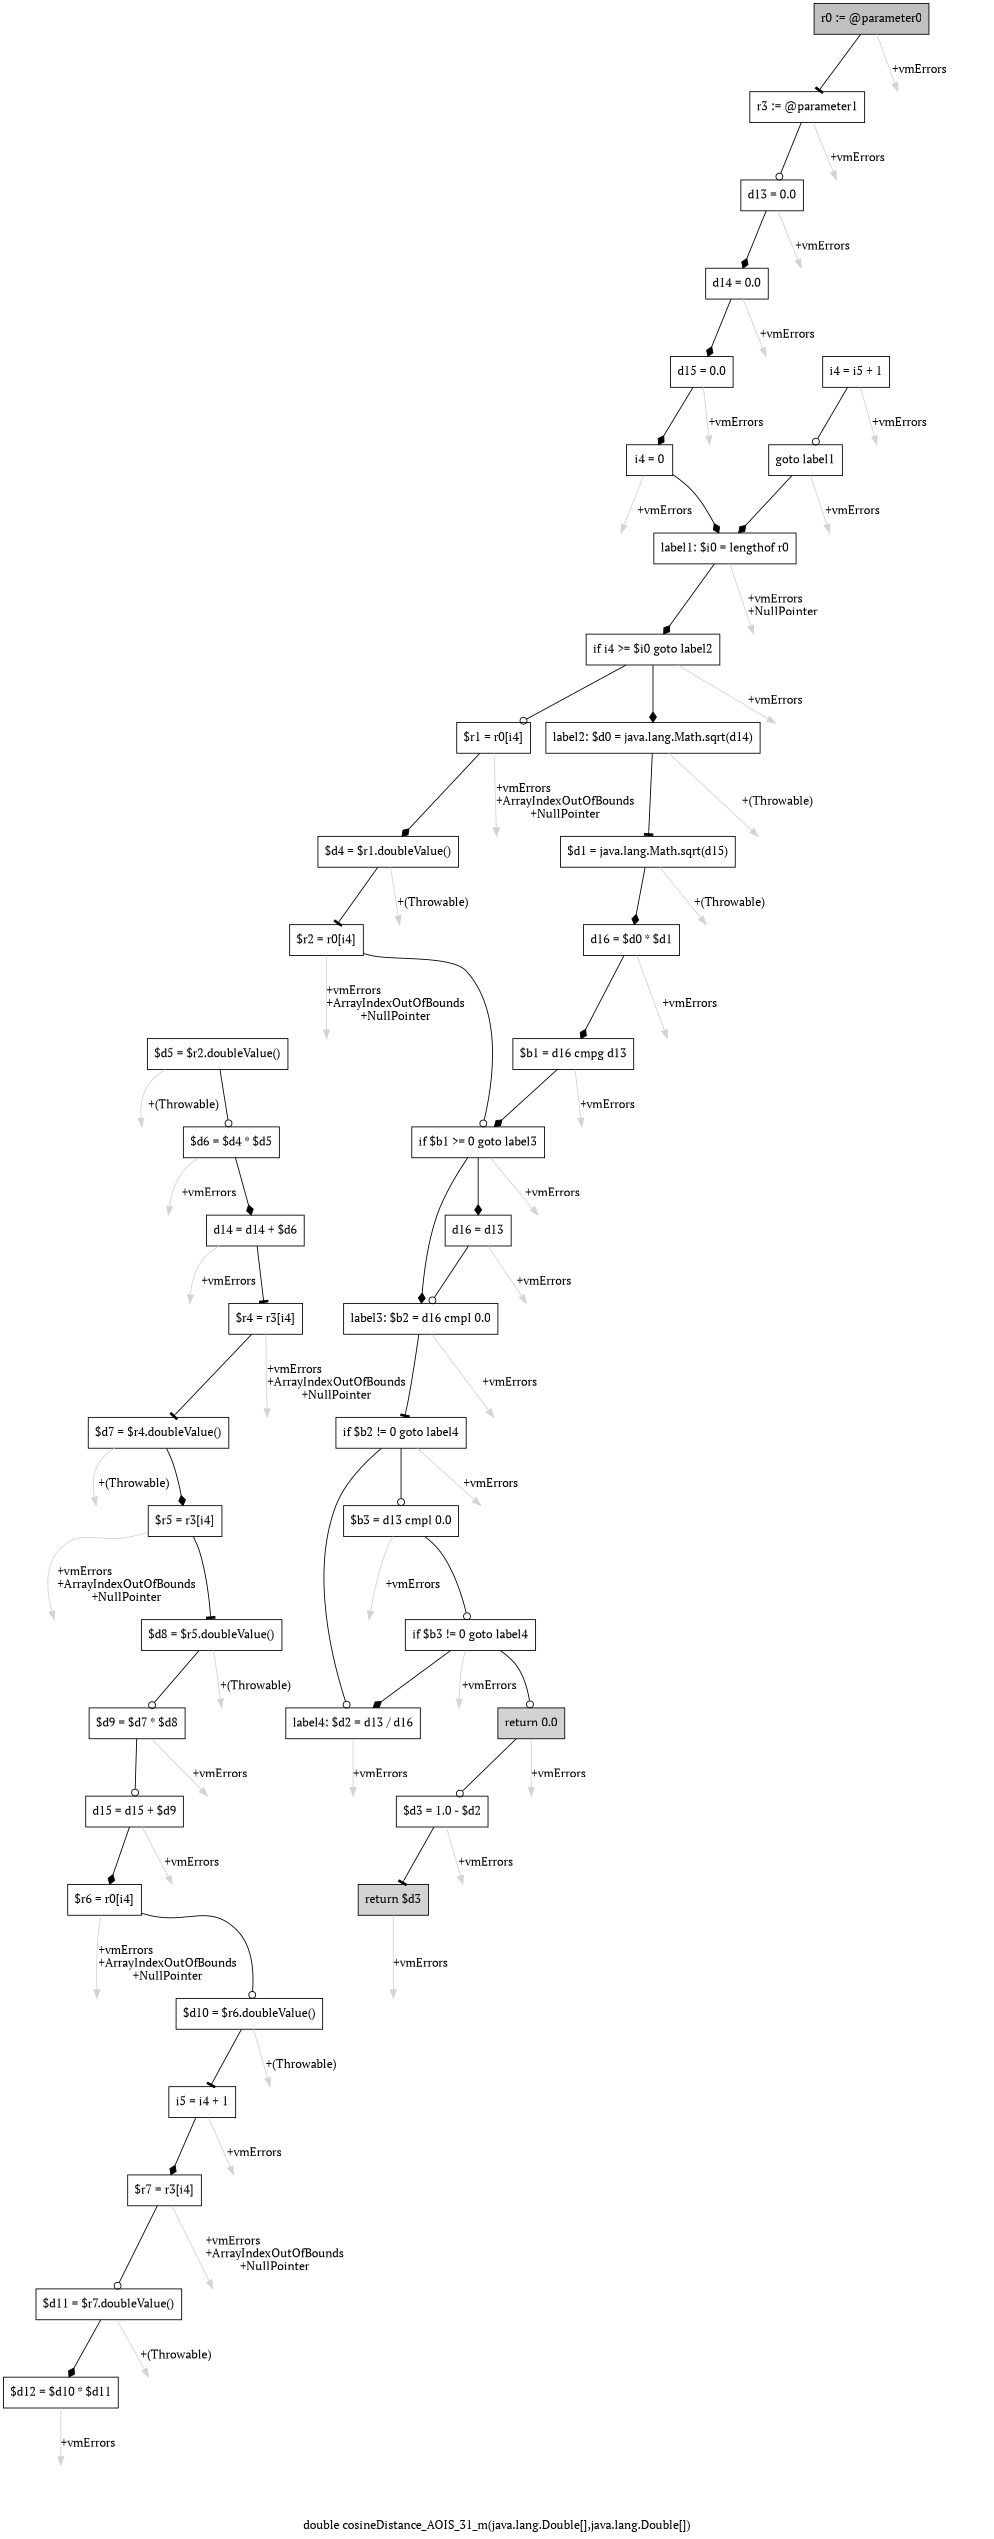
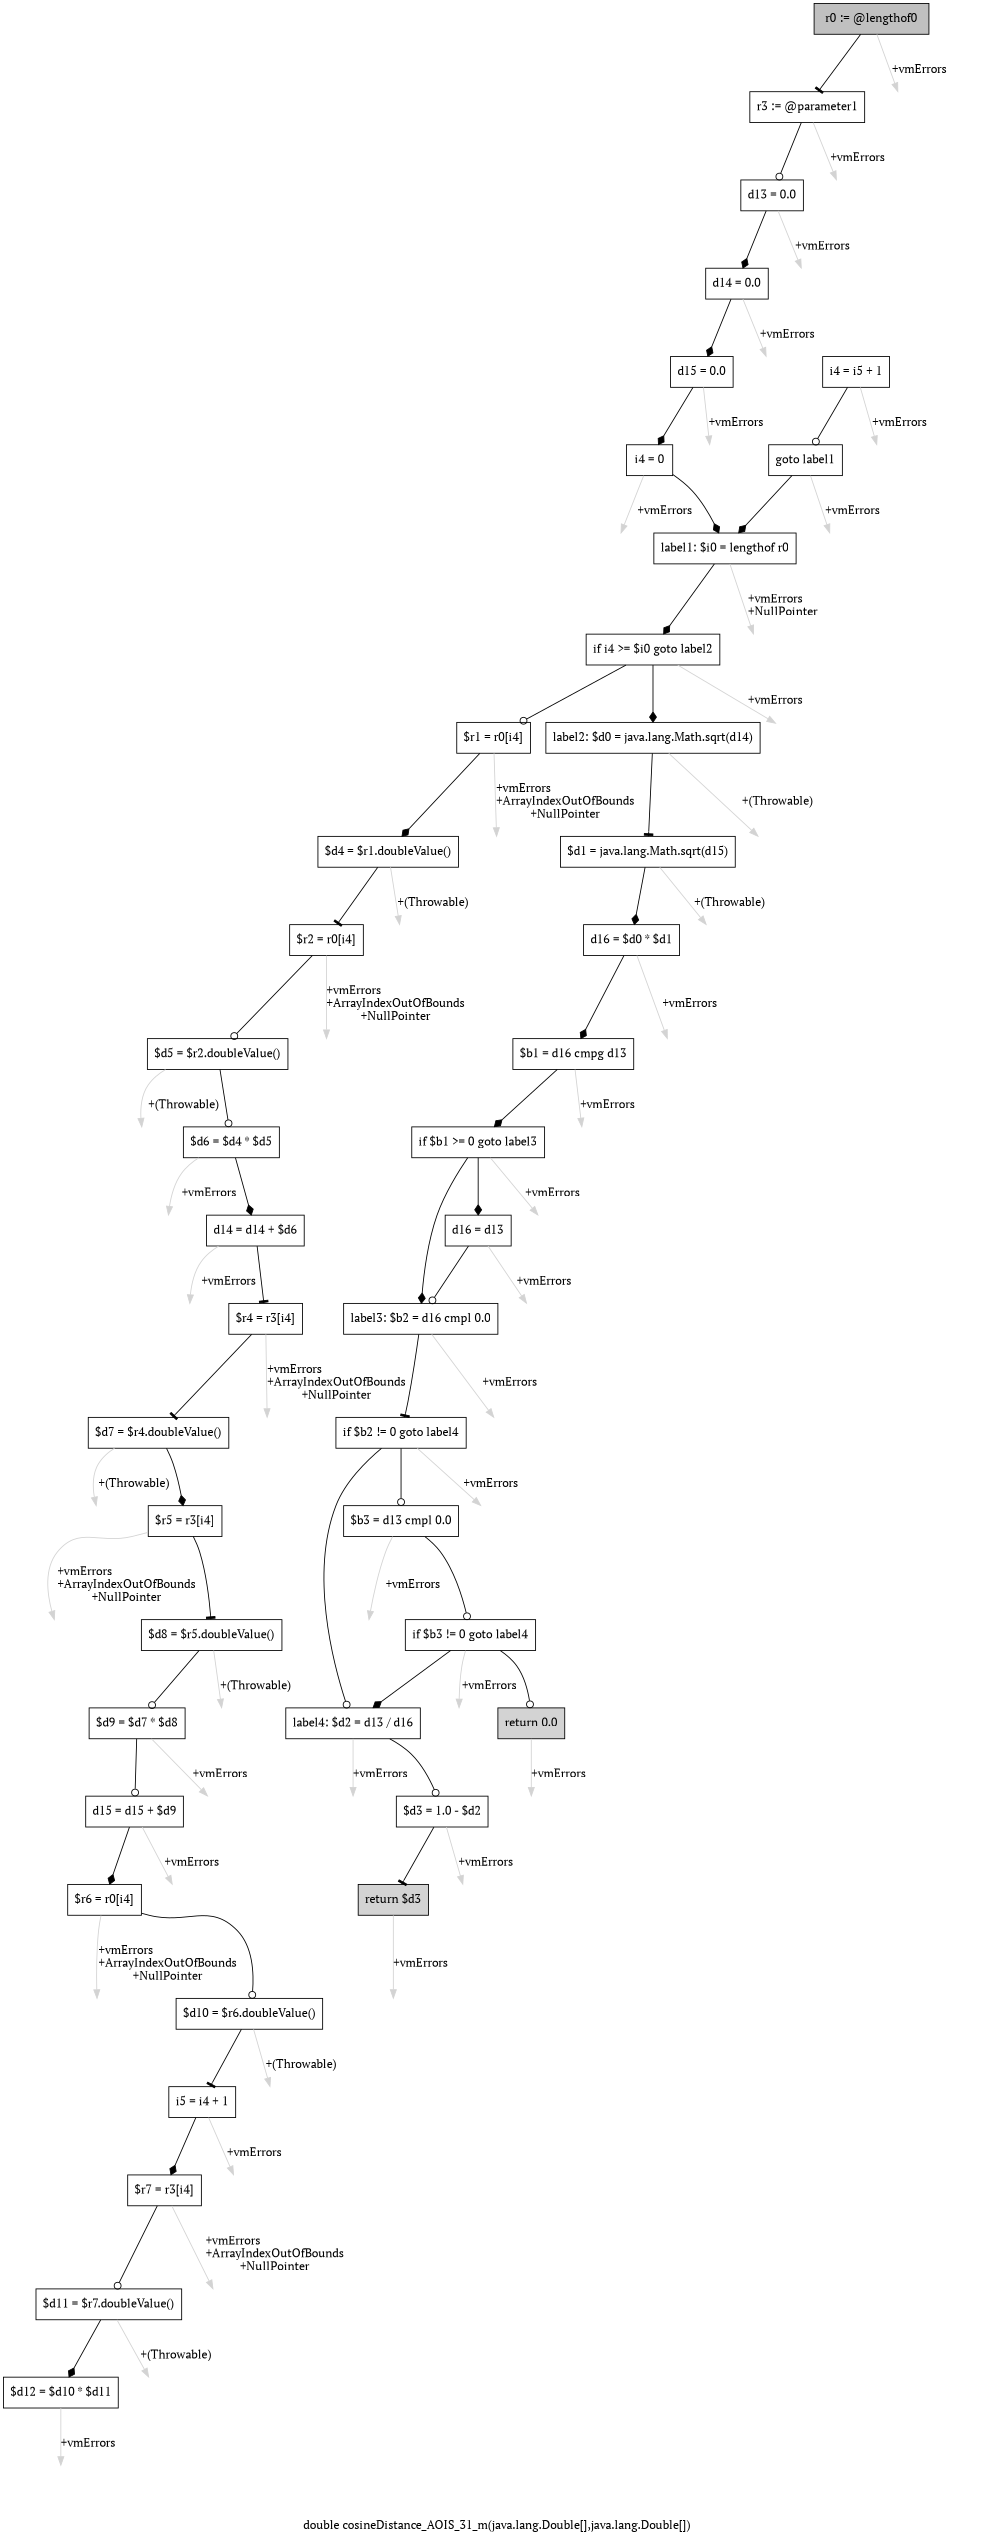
(872, 19) -> (872, 19)
(480, 992) -> (275, 995)
(489, 1765) -> (417, 1760)
